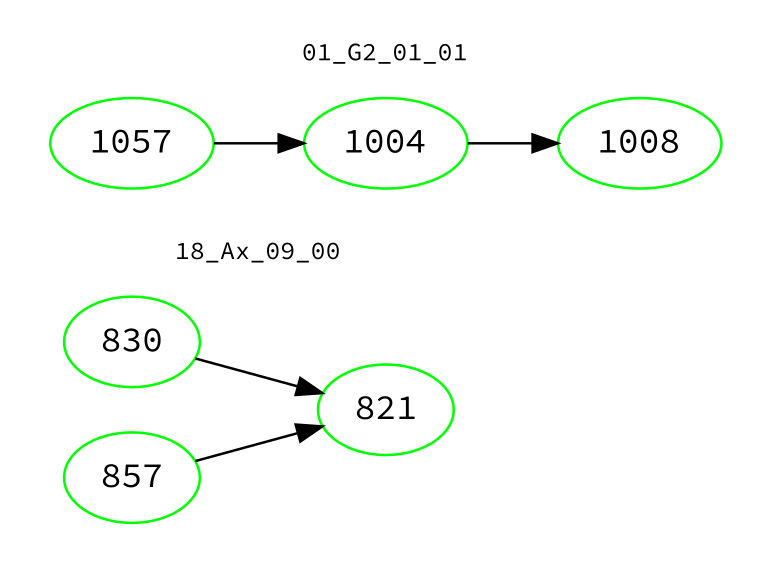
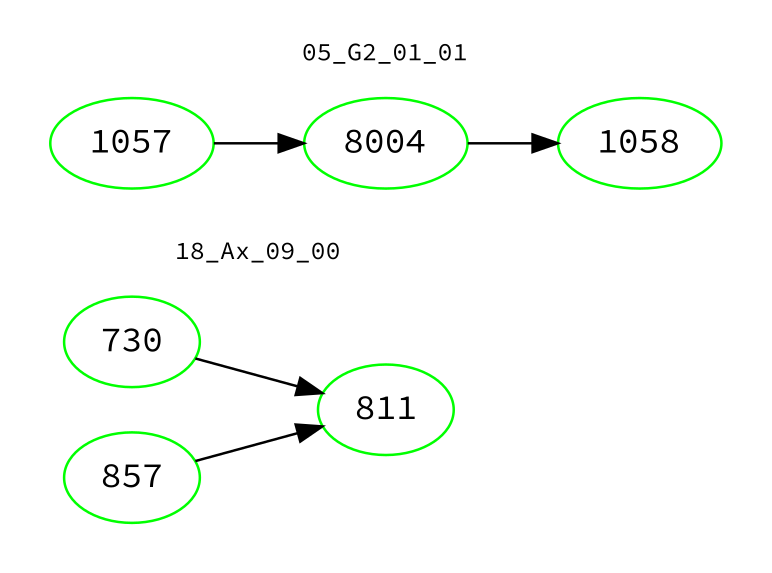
(386, 54) -> (386, 54)
(386, 143) -> (386, 143)
(640, 143) -> (640, 143)
(132, 342) -> (132, 342)
(386, 410) -> (386, 410)
